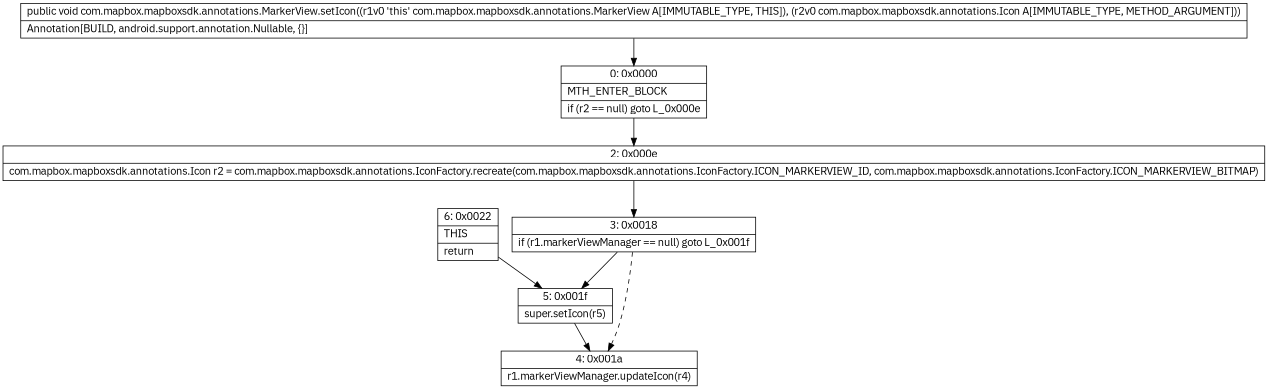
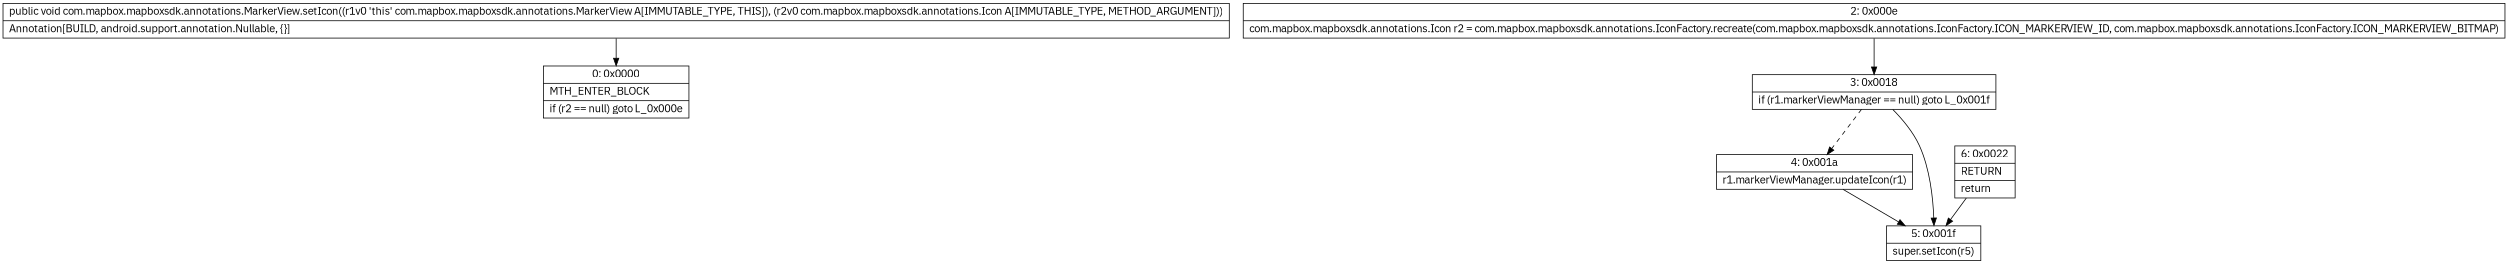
(634, 128) -> none
(456, 234) -> (1982, 172)
(580, 334) -> (1871, 206)
(599, 377) -> (1815, 180)
